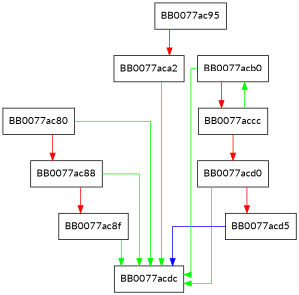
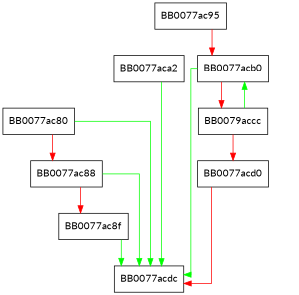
(169, 39) -> (212, 39)
(233, 121) -> (233, 121)
(261, 226) -> none
(211, 245) -> (211, 245)
